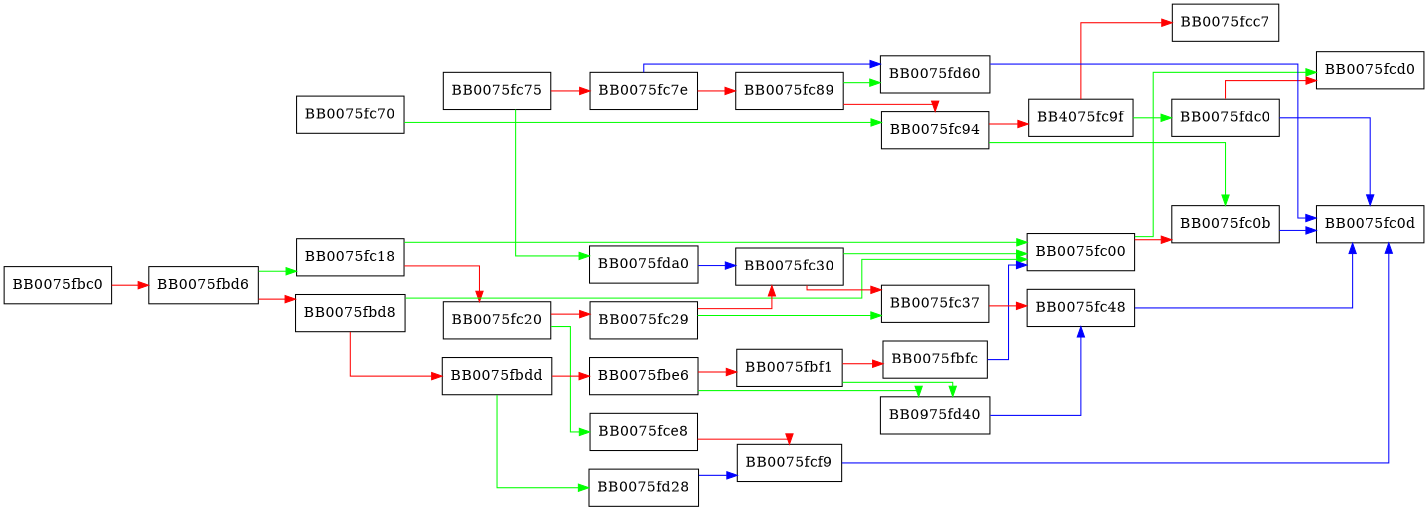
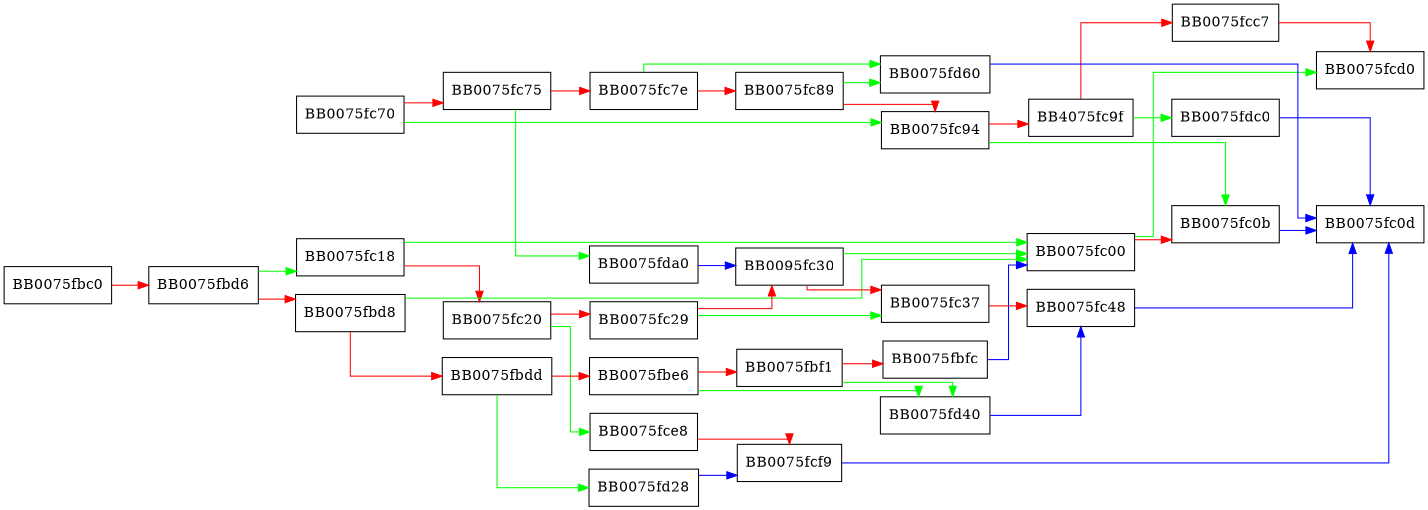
(753, 64) -> (753, 64)
(1257, 81) -> (1334, 23)
none -> (419, 103)
(789, 267) -> (789, 267)
(935, 415) -> (935, 415)
